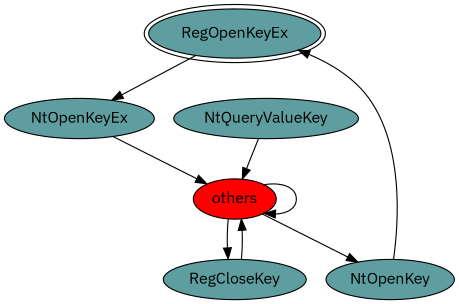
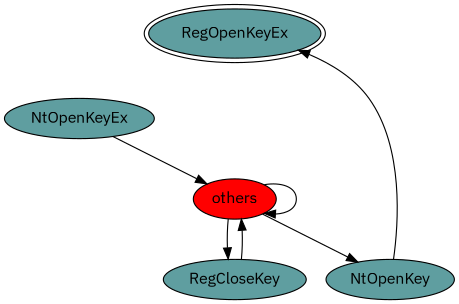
(159, 75) -> none
(266, 119) -> none
